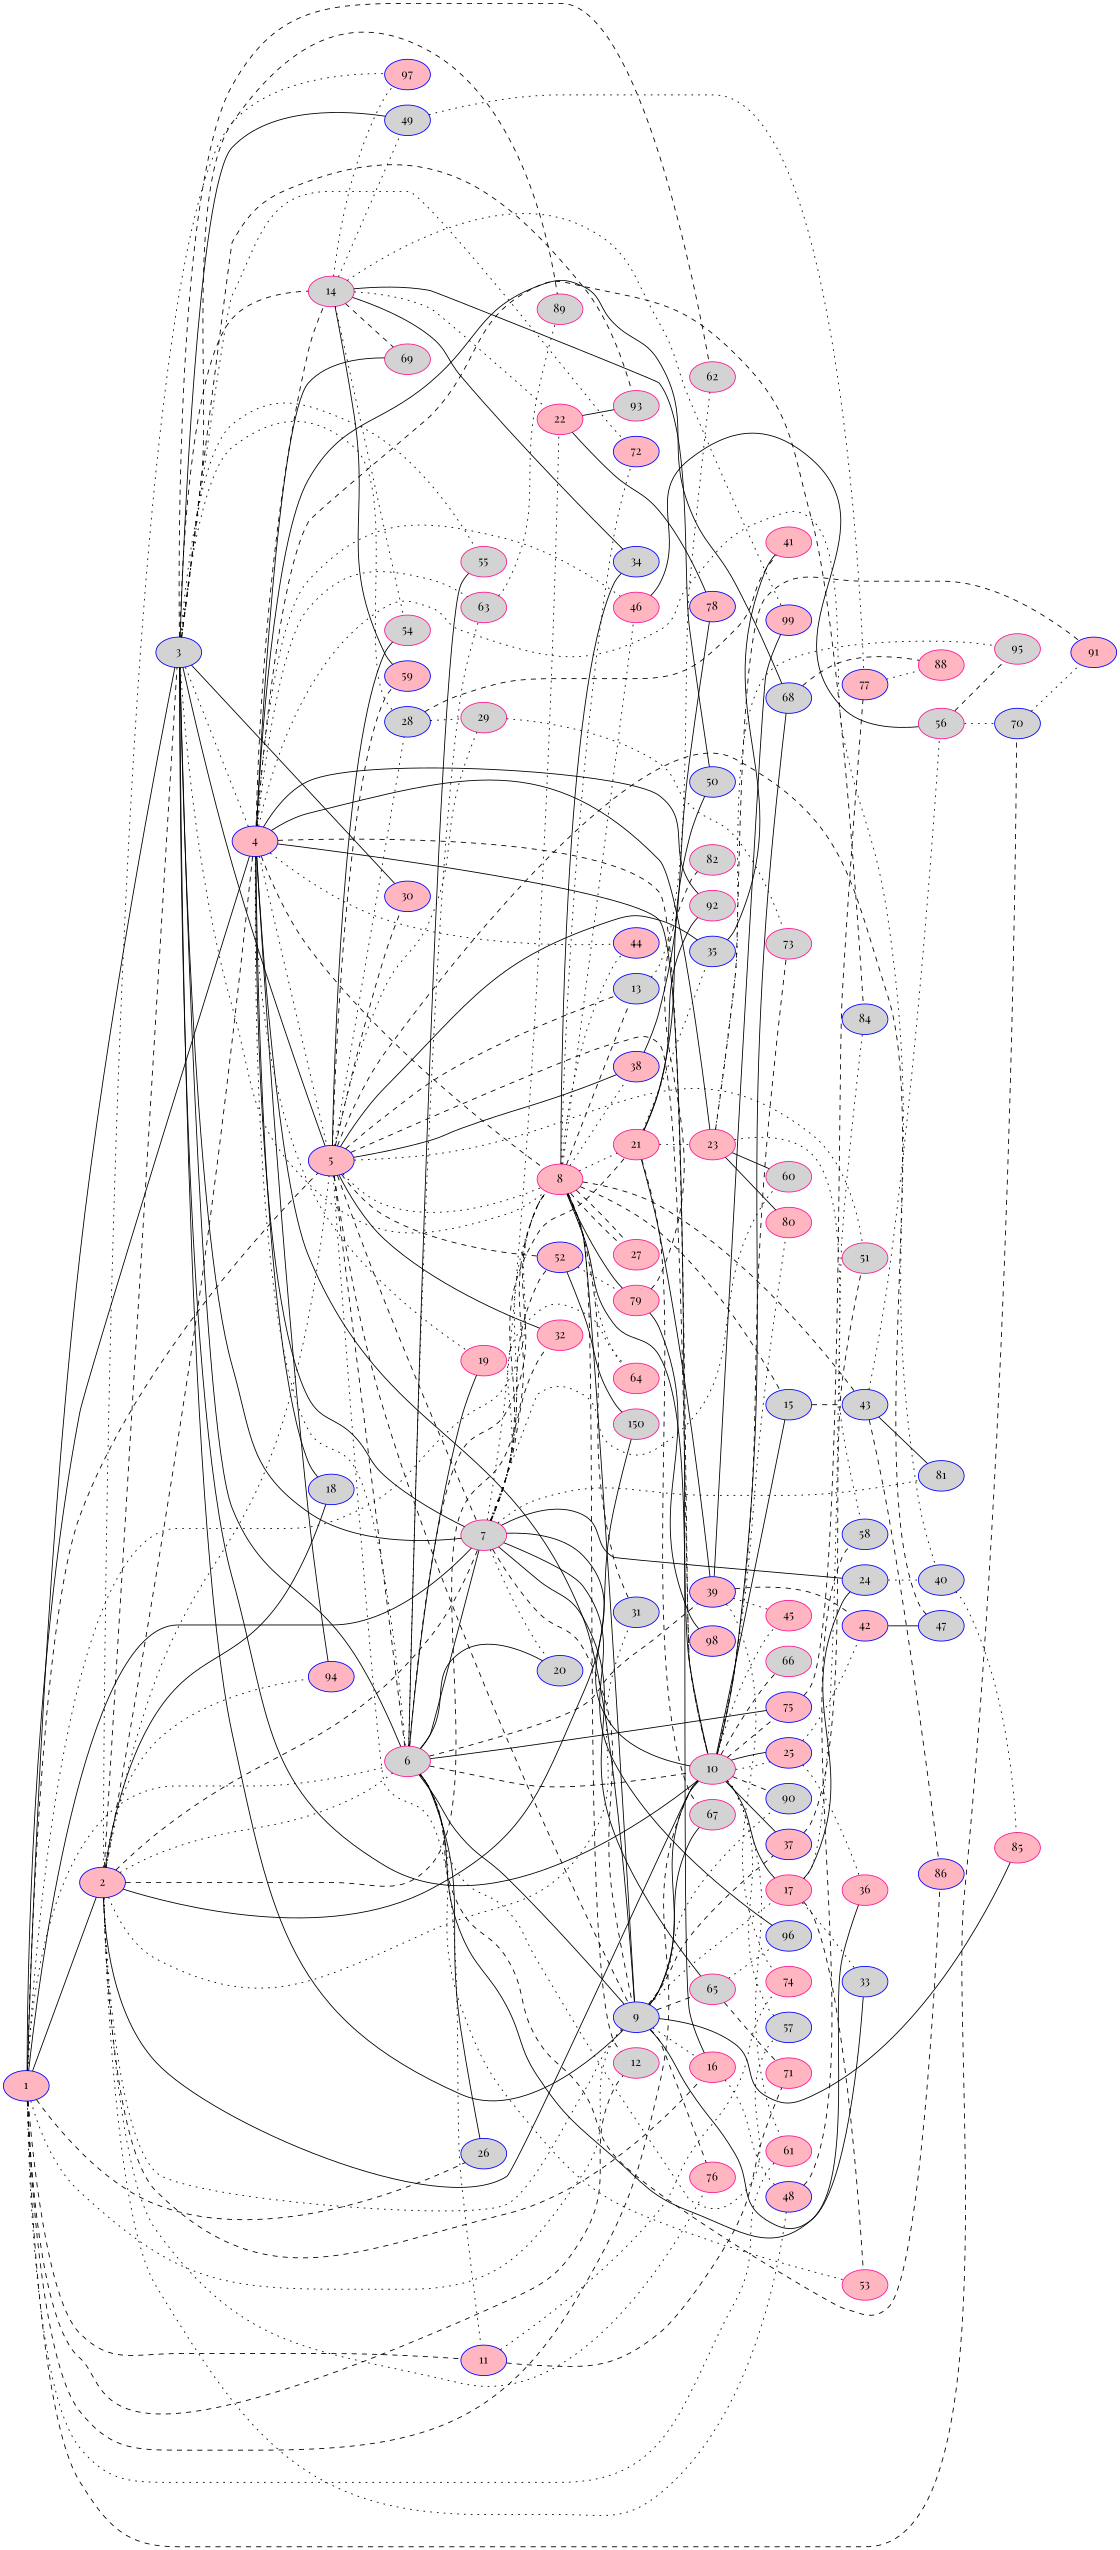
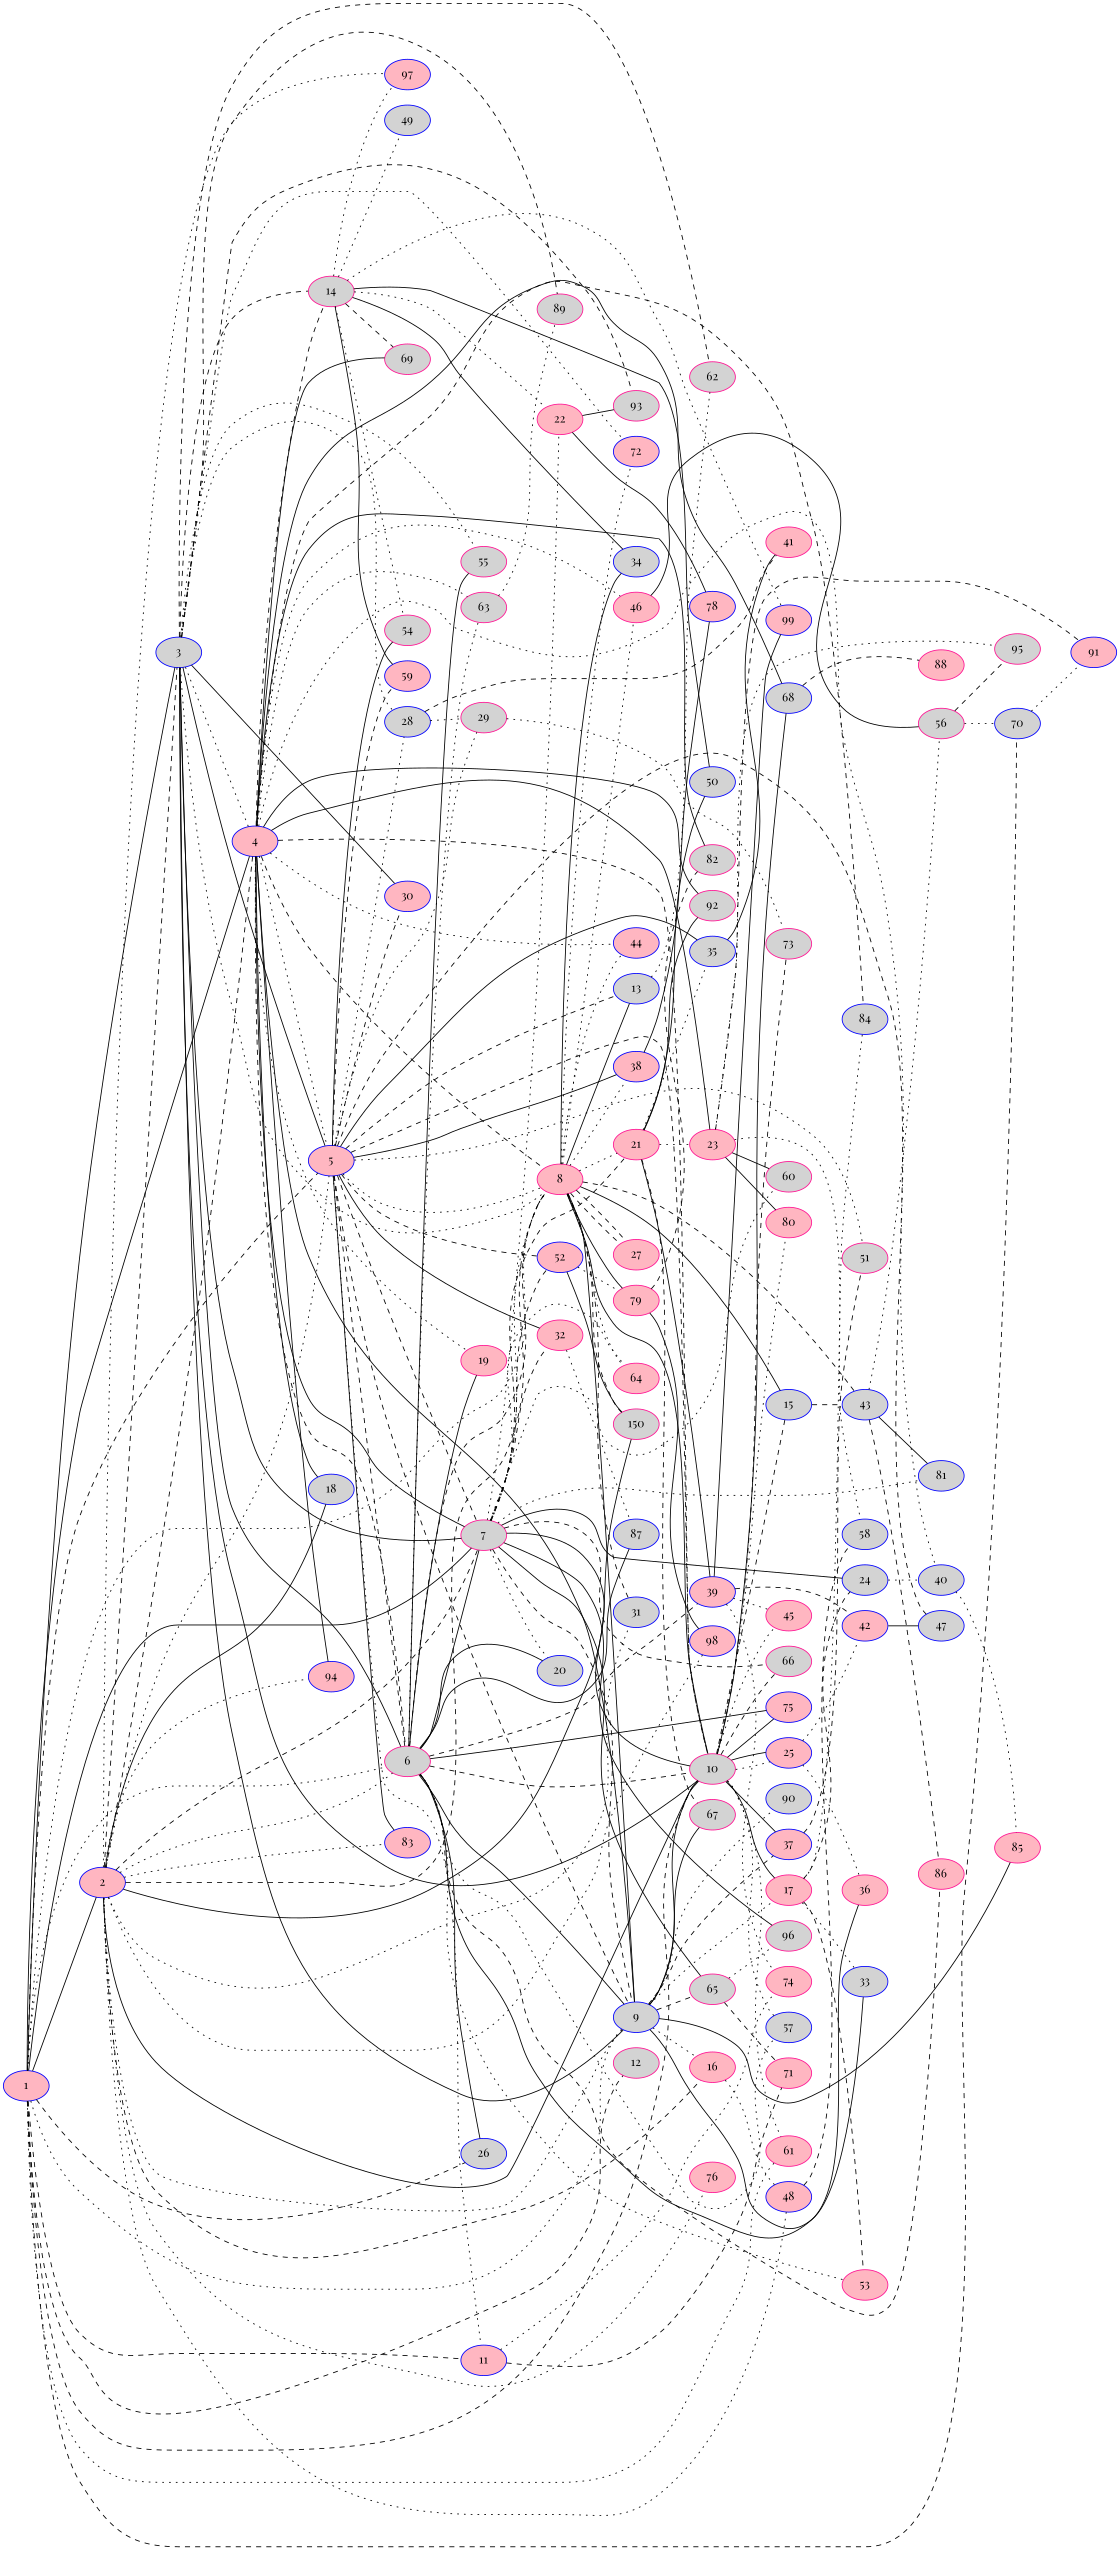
(197, 342) -> none
(865, 685) -> none
(595, 1092) -> (595, 1092)
(698, 1271) -> (698, 1271)
(308, 1429) -> (308, 1429)
none -> (636, 1534)
(753, 1579) -> (753, 1579)
(592, 1623) -> (593, 1304)
none -> (628, 1648)
(685, 1674) -> (494, 521)
(749, 1739) -> (749, 1739)
(830, 1780) -> (830, 1780)
(755, 1786) -> none
none -> (408, 1843)
(941, 1874) -> (941, 1874)
(789, 1936) -> (789, 1936)
none -> (495, 2023)
(679, 2091) -> none
